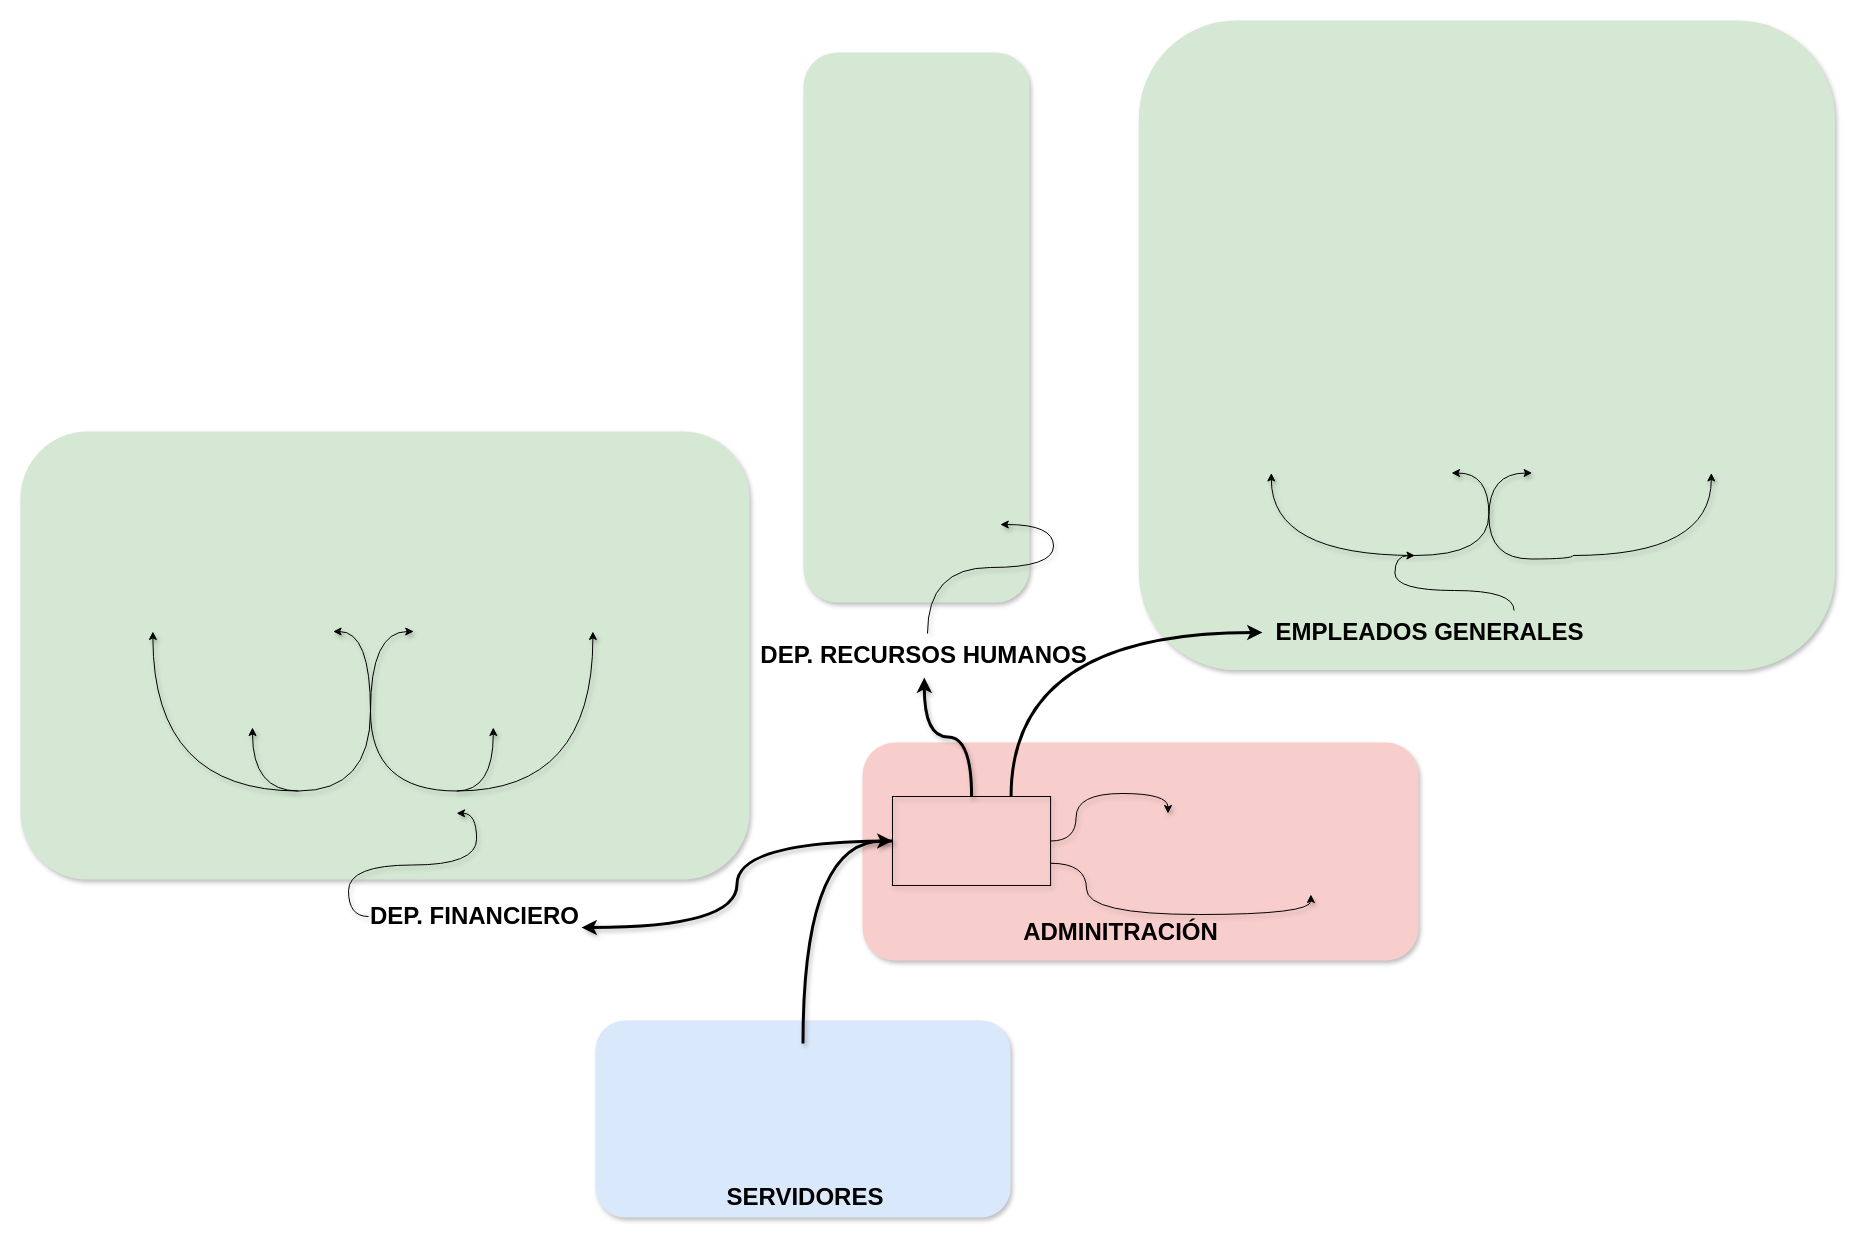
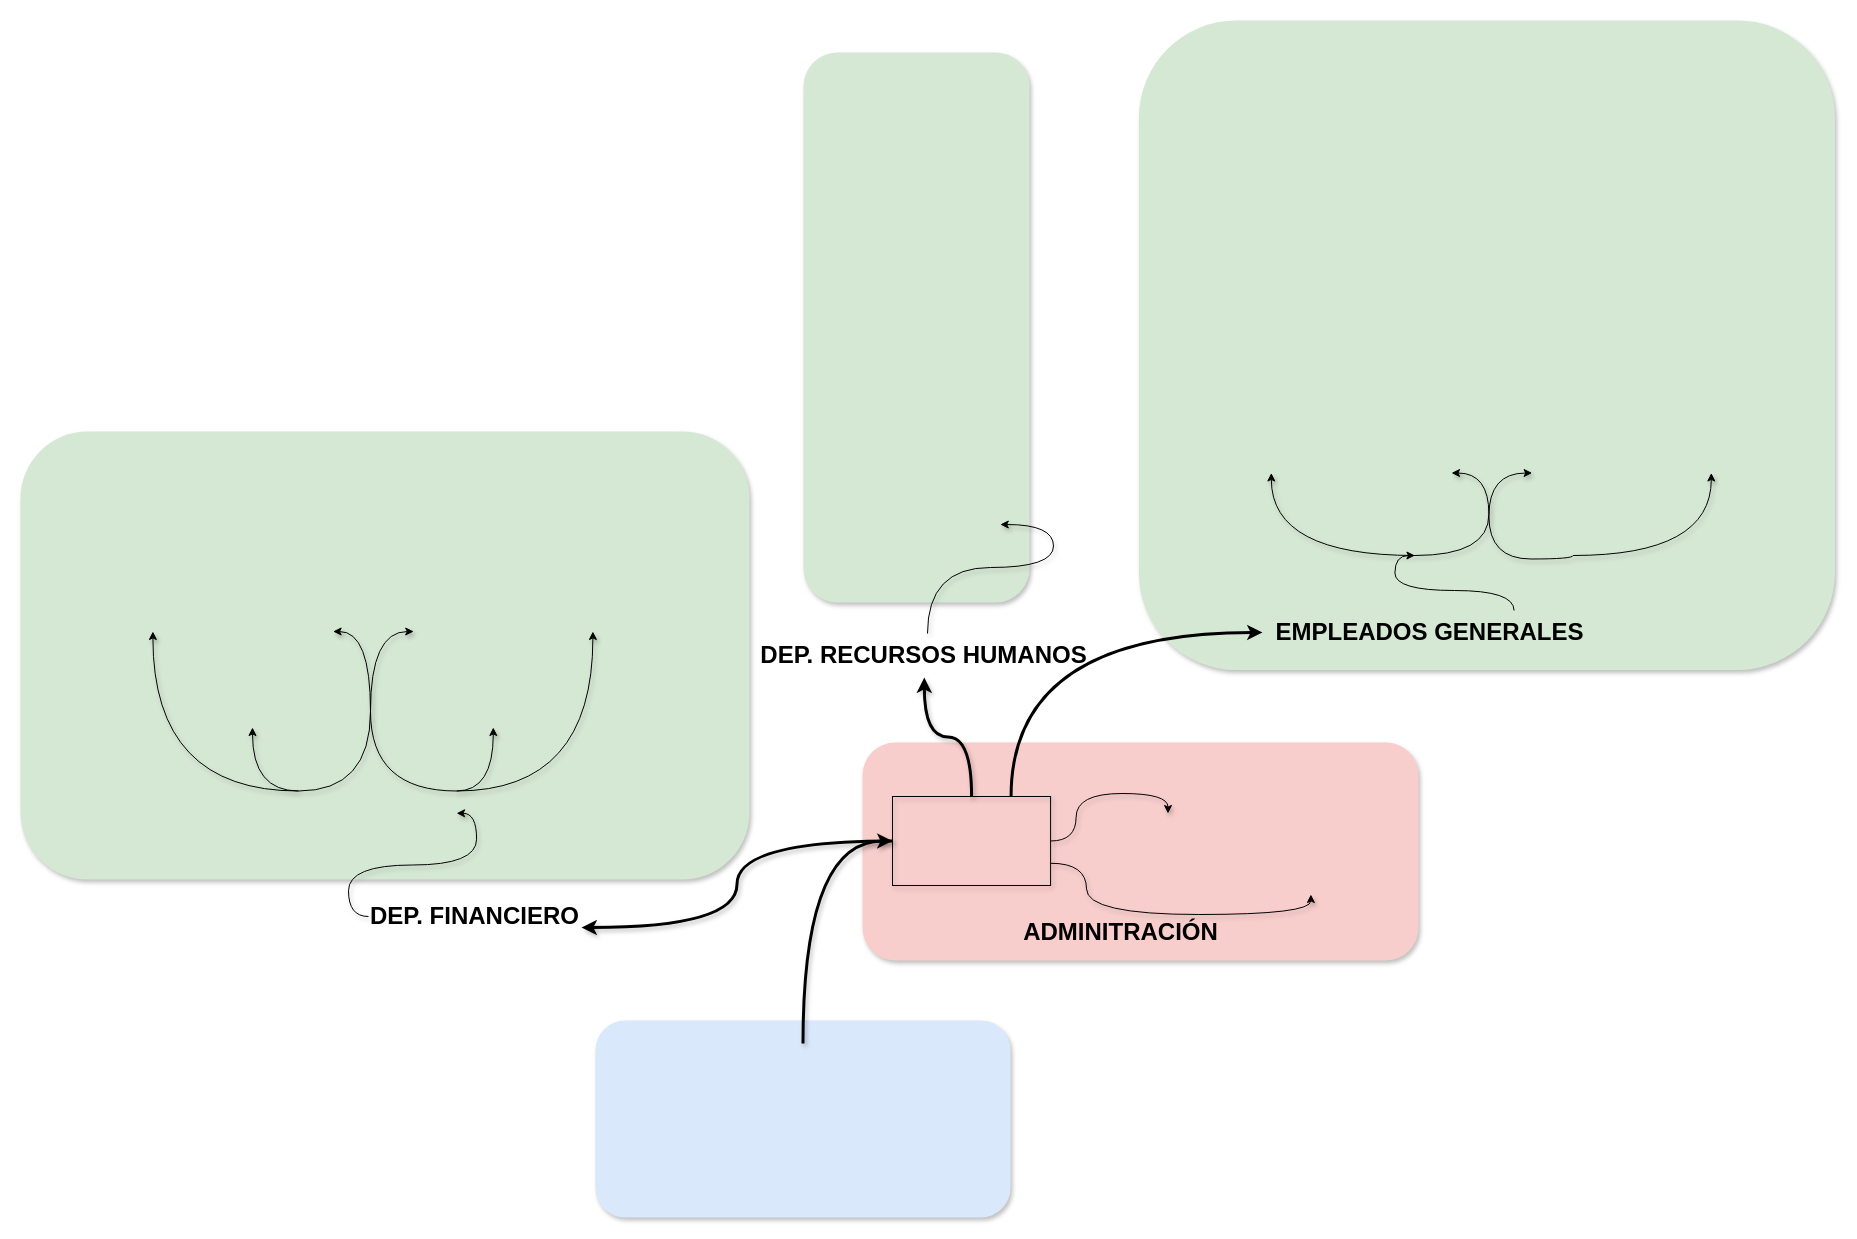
(806, 1198) -> none
